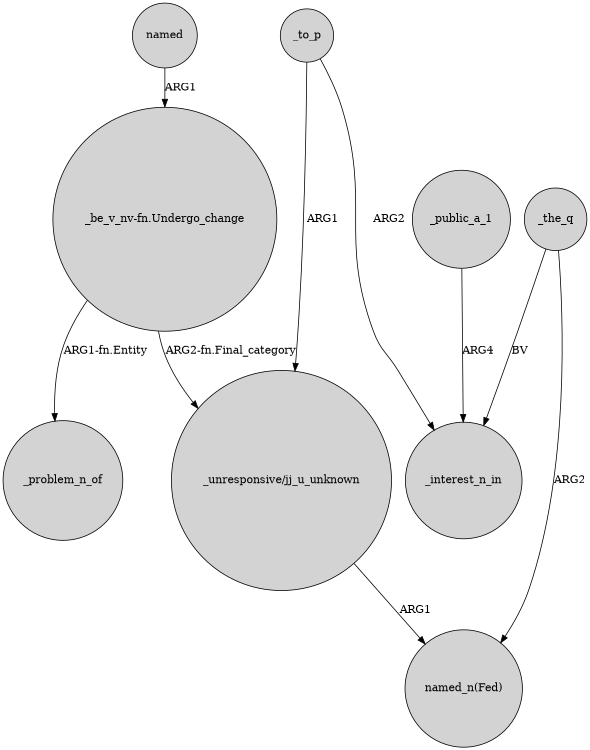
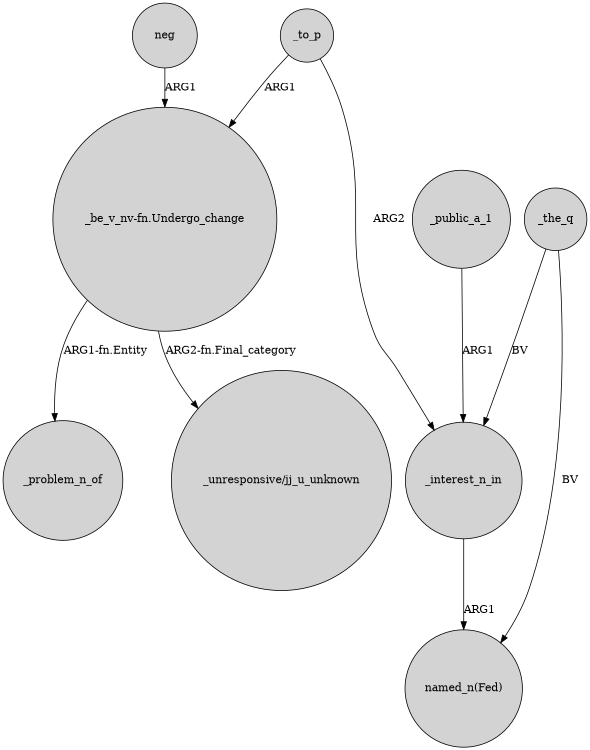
(165, 36) -> (165, 36)
(304, 213) -> (260, 87)
(478, 351) -> (478, 351)
(570, 480) -> (570, 480)
(387, 601) -> (464, 580)
